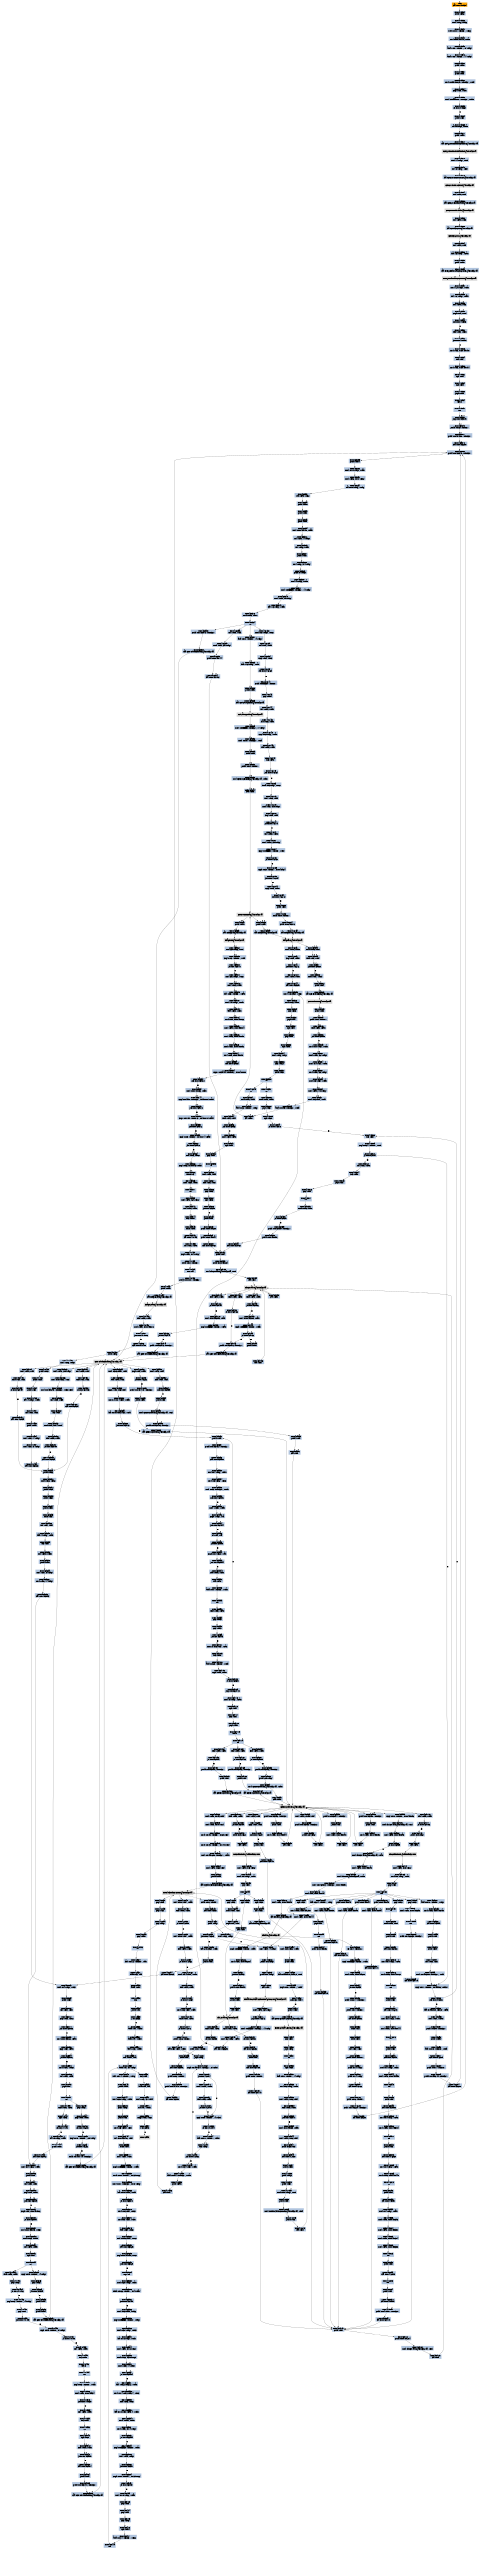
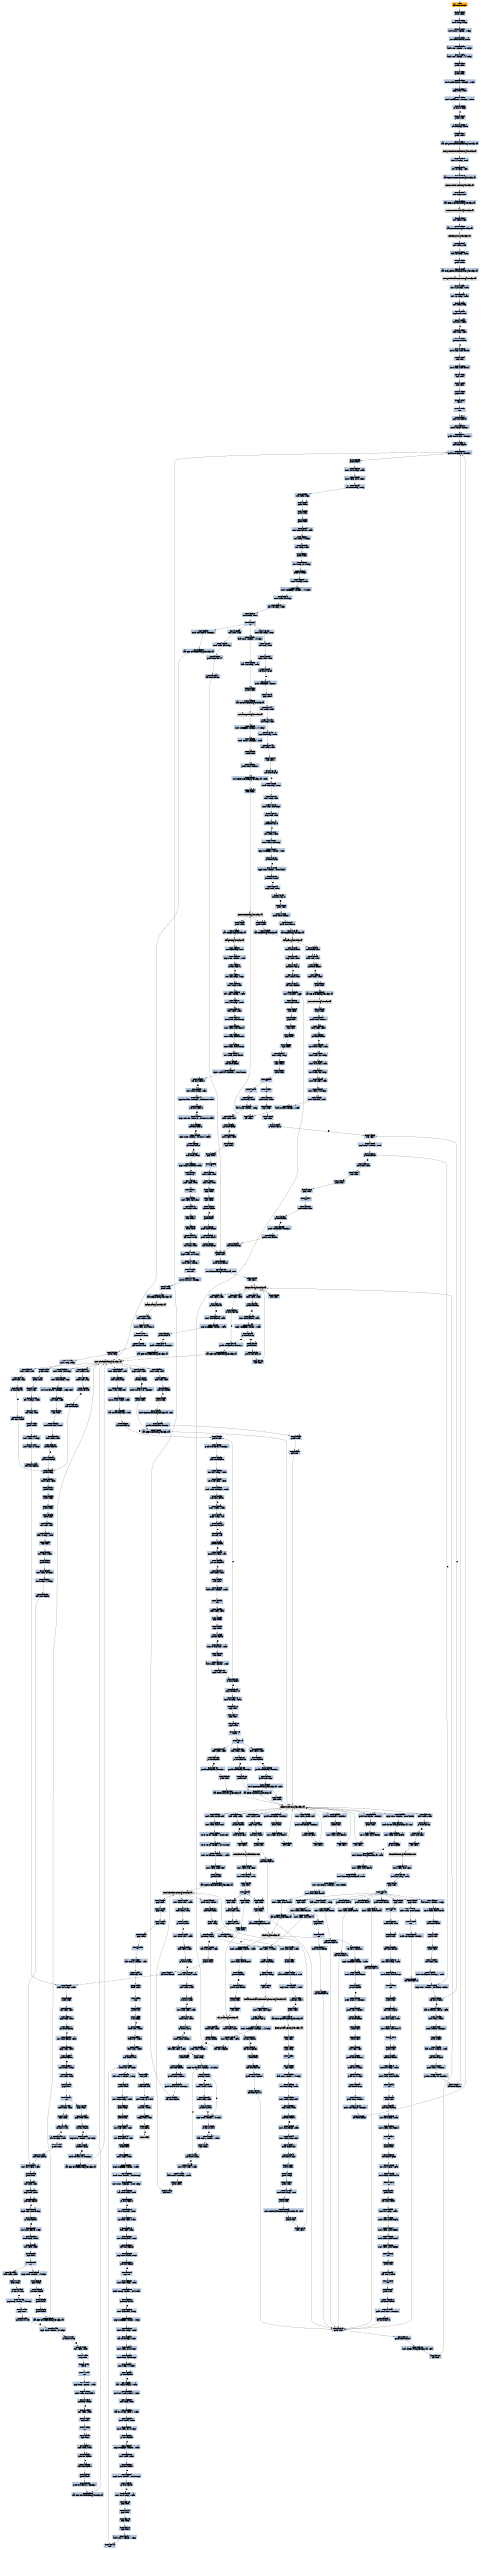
none -> (253, 1353)
